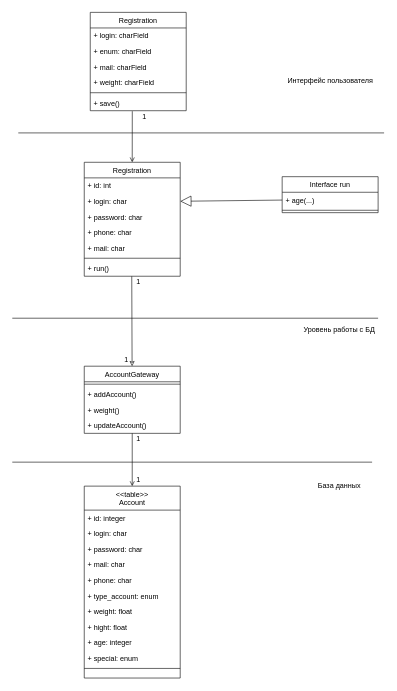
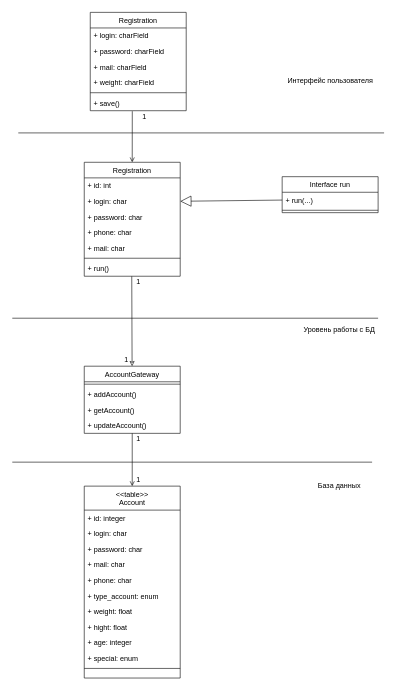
(123, 52) -> (131, 52)
(302, 200) -> (302, 200)
(106, 410) -> (115, 410)
